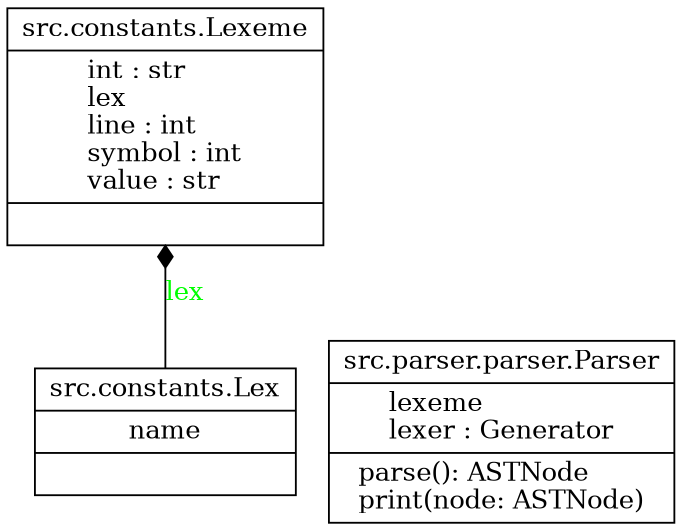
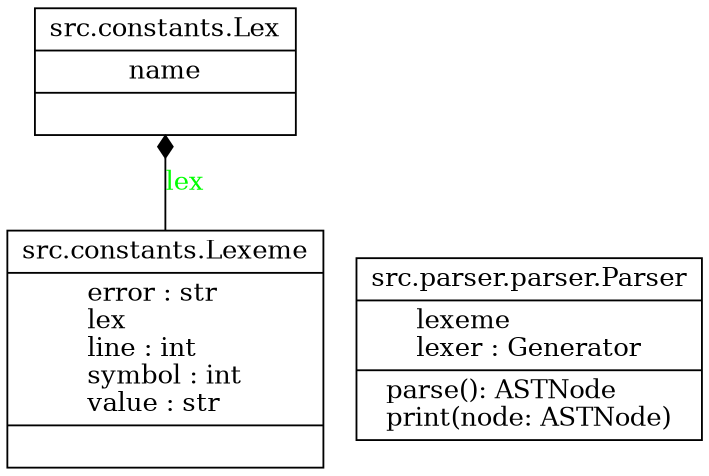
(137, 71) -> (153, 293)
(165, 318) -> (165, 194)
